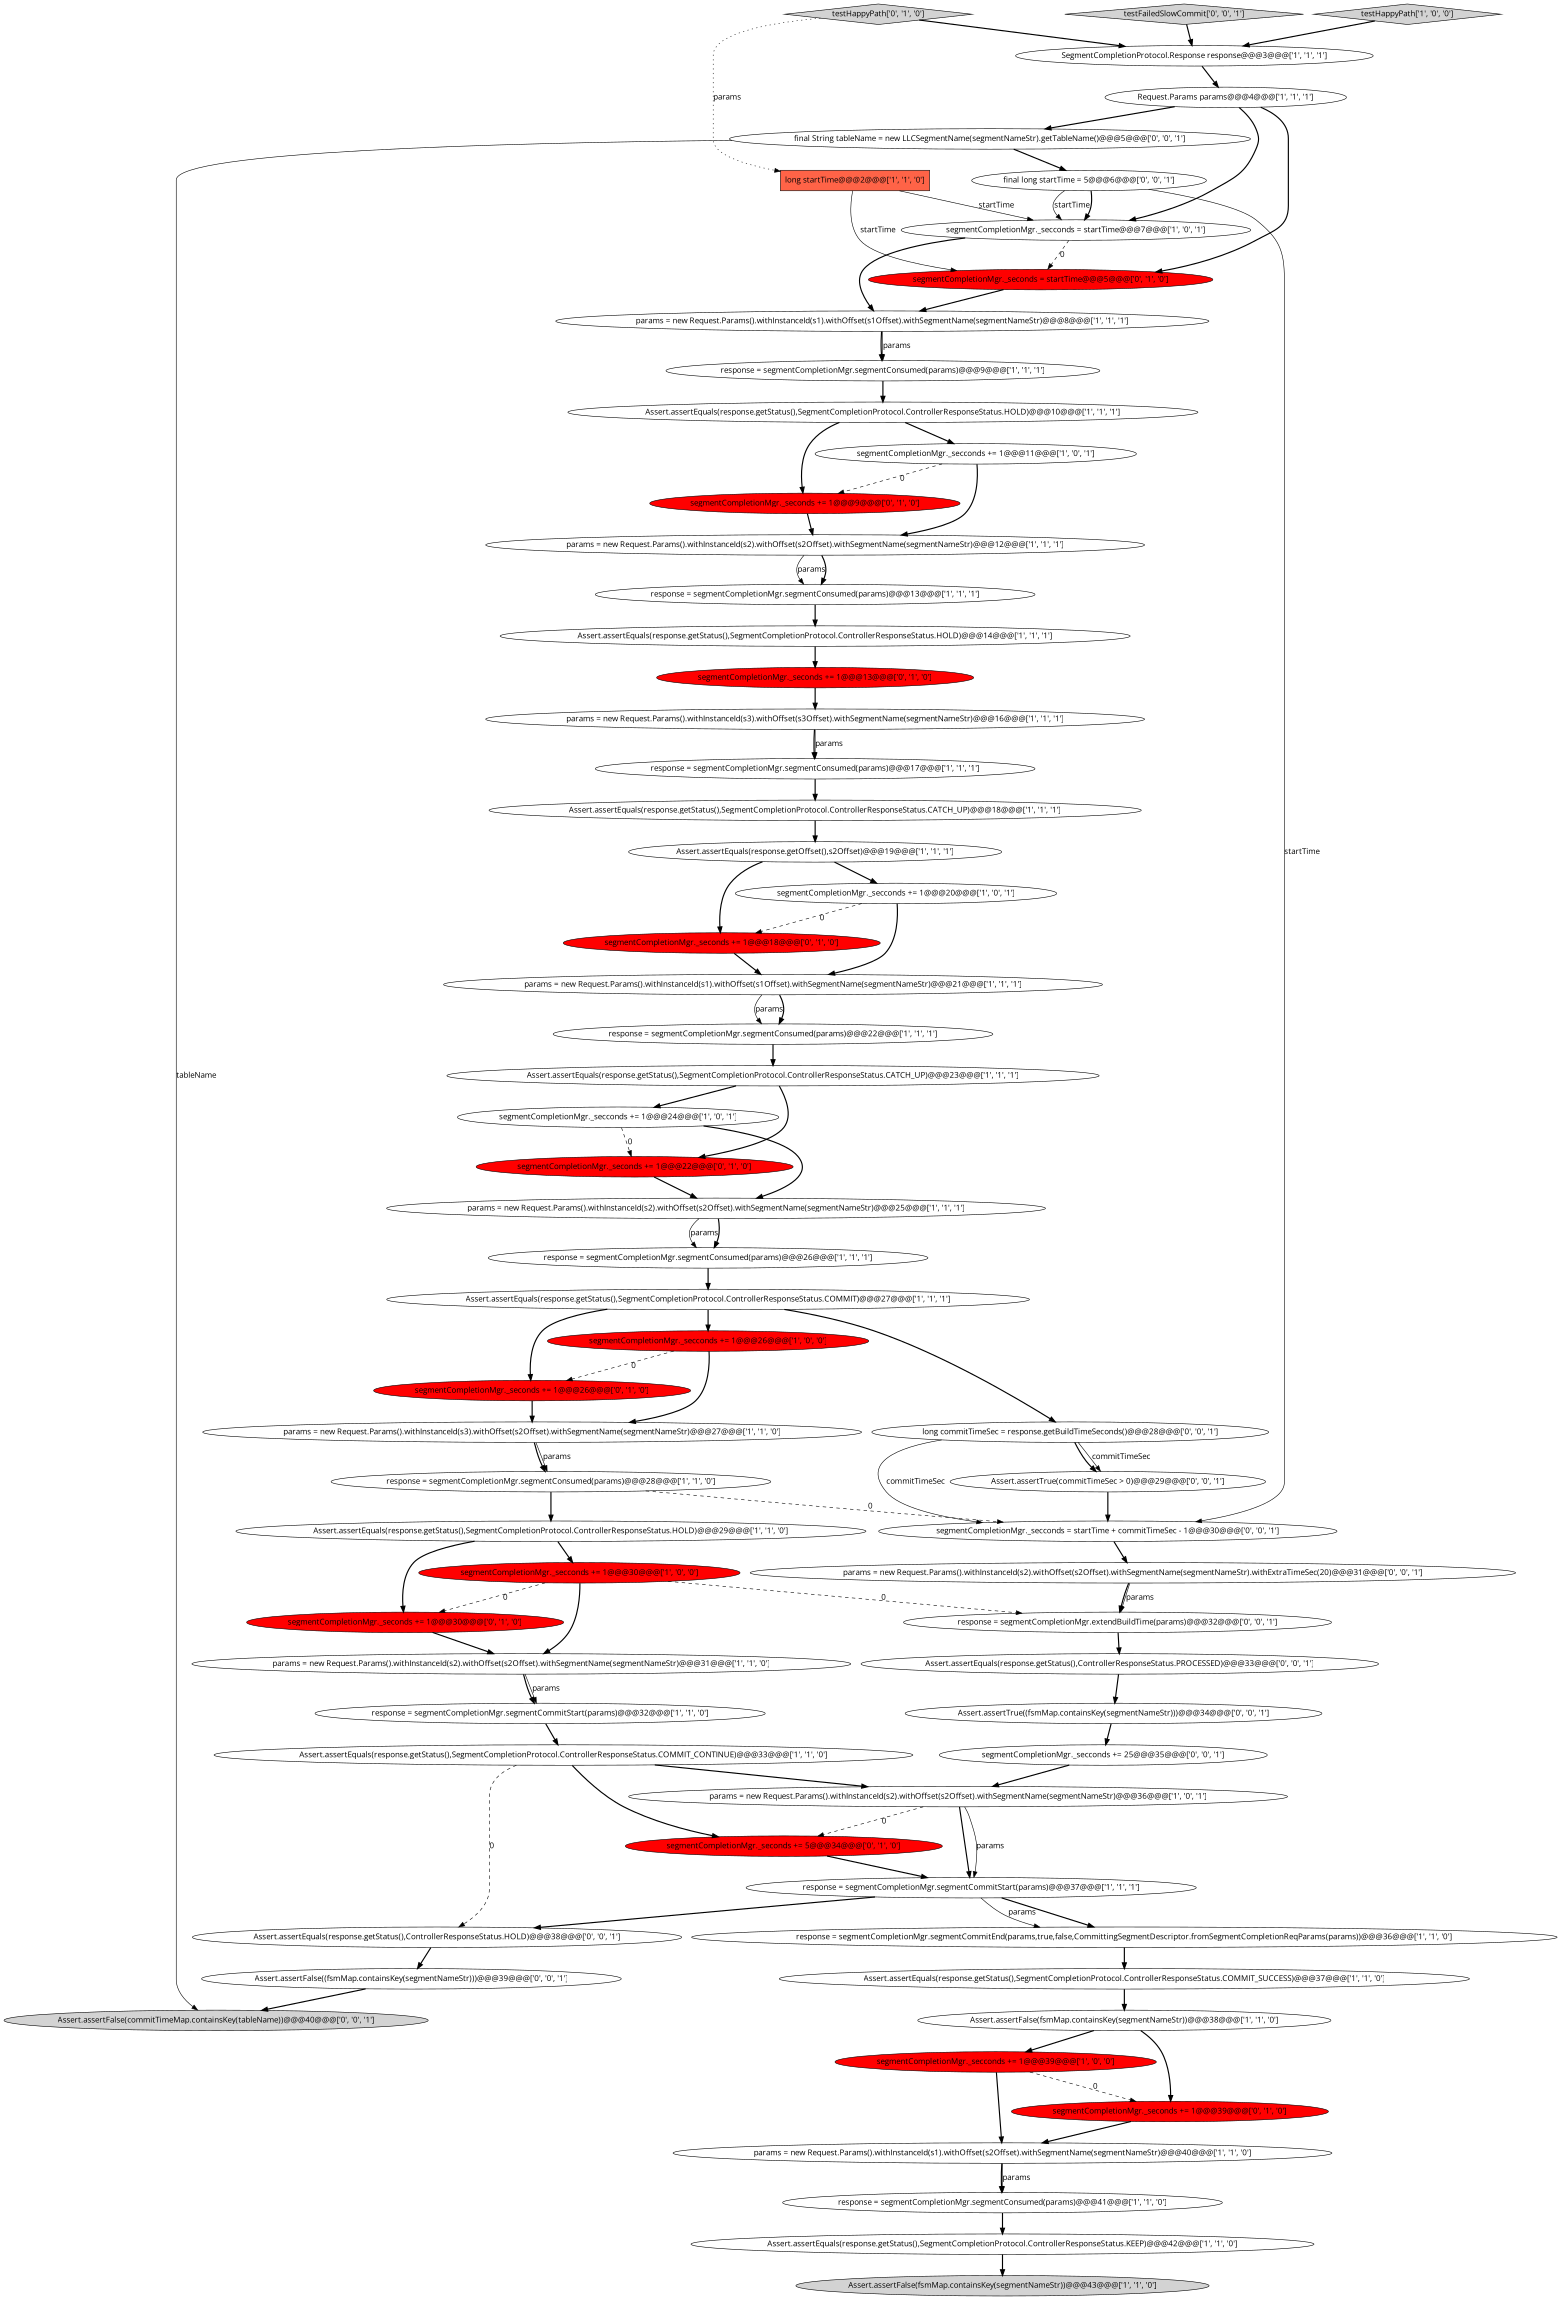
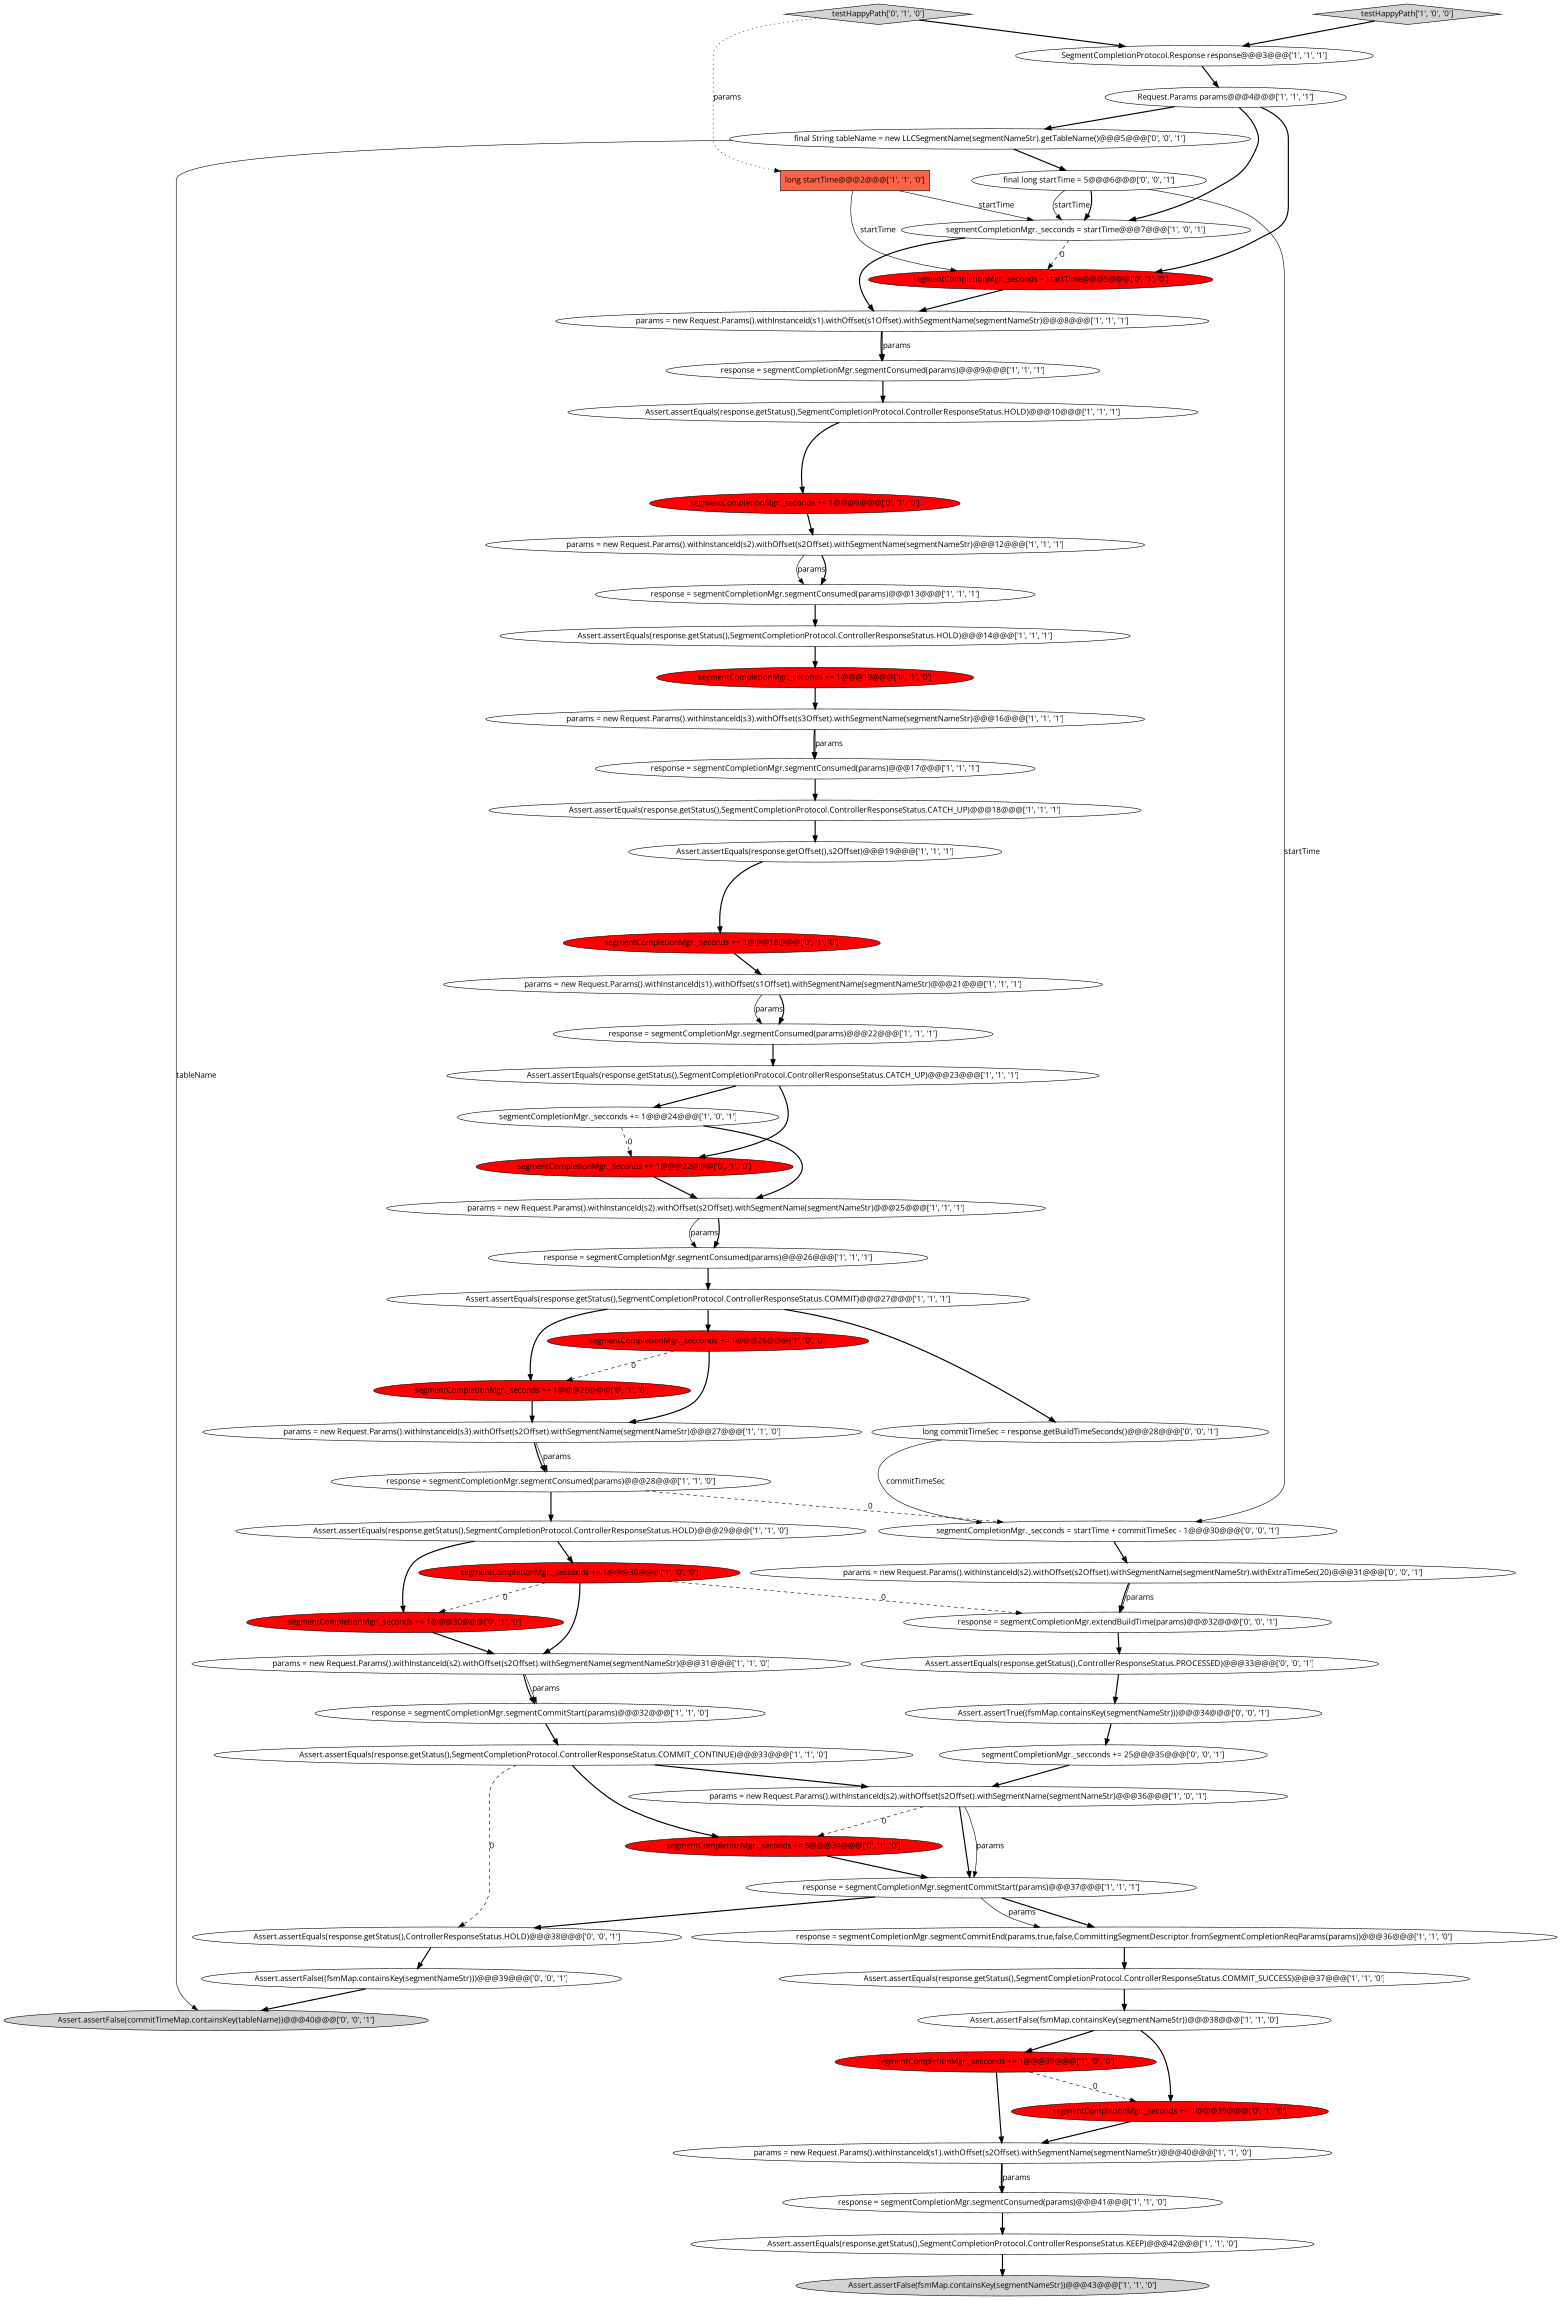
(1184, 14) -> none
(976, 454) -> none
(896, 893) -> none
(1108, 1482) -> none
